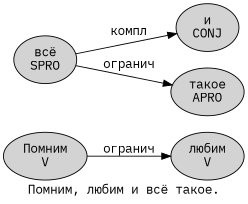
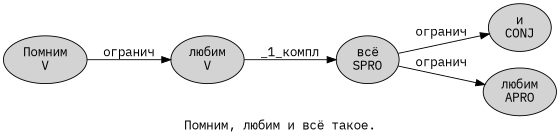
(129, 32) -> (441, 32)
none -> (286, 60)
(208, 92) -> (520, 92)
